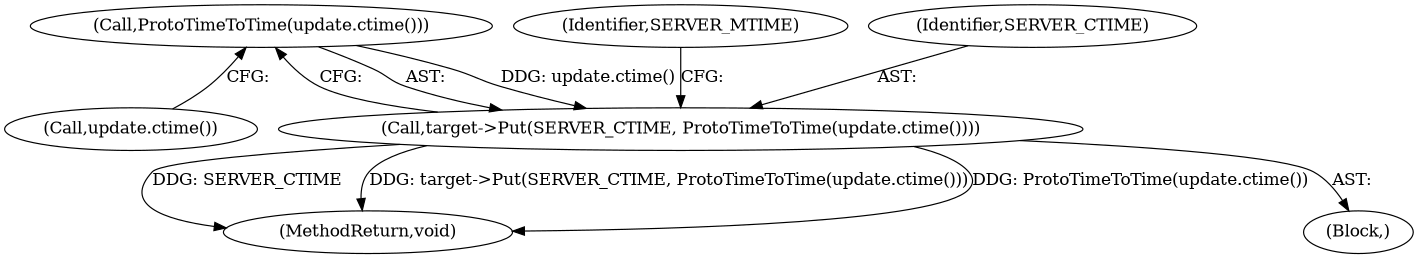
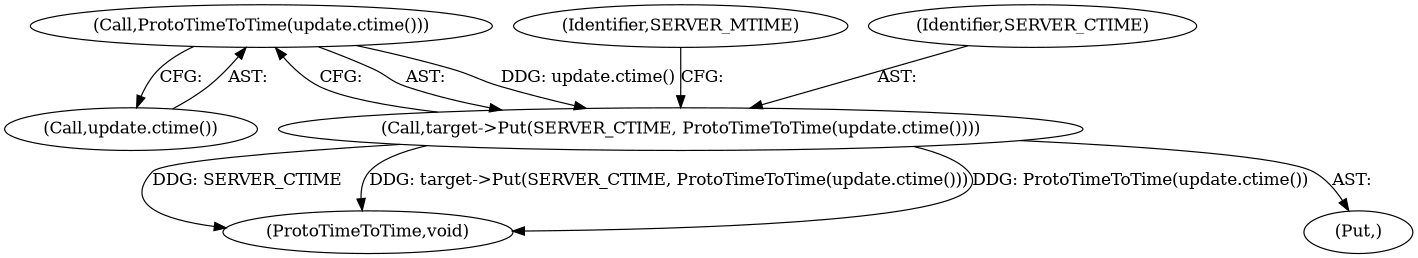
none -> (162, 66)
(251, 78) -> (251, 78)
(368, 232) -> (368, 232)
(1358, 232) -> (1358, 232)
